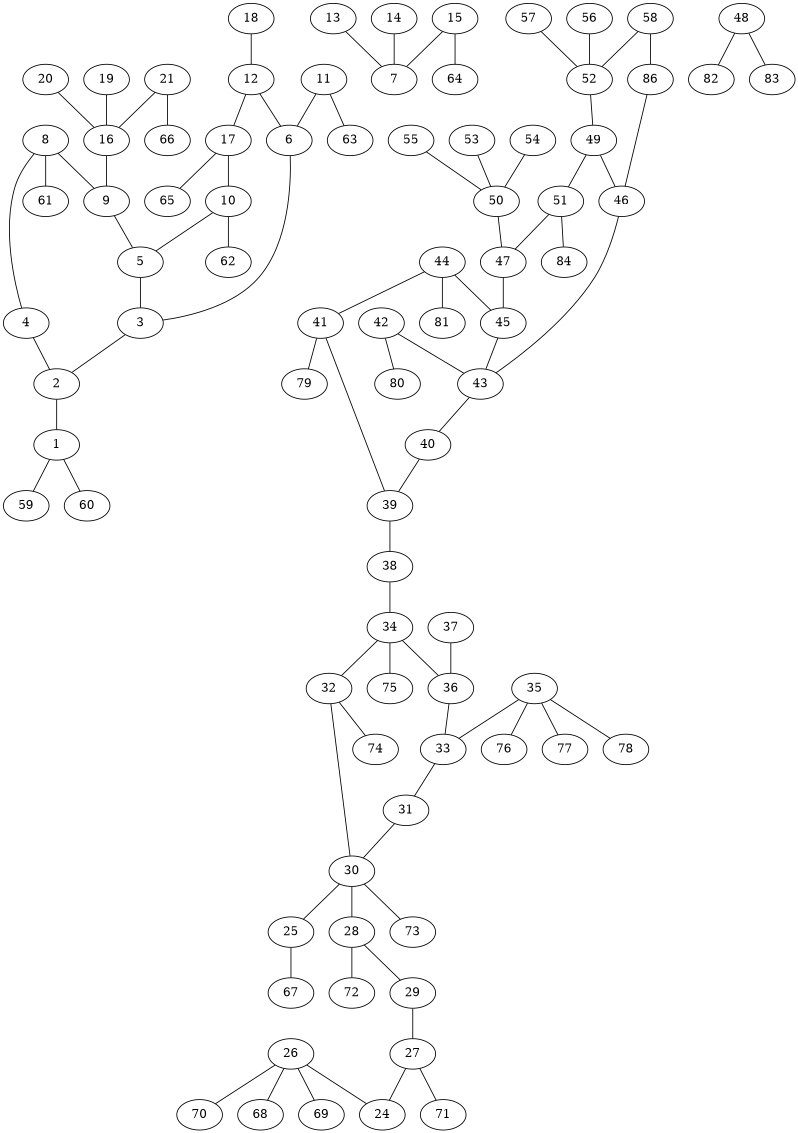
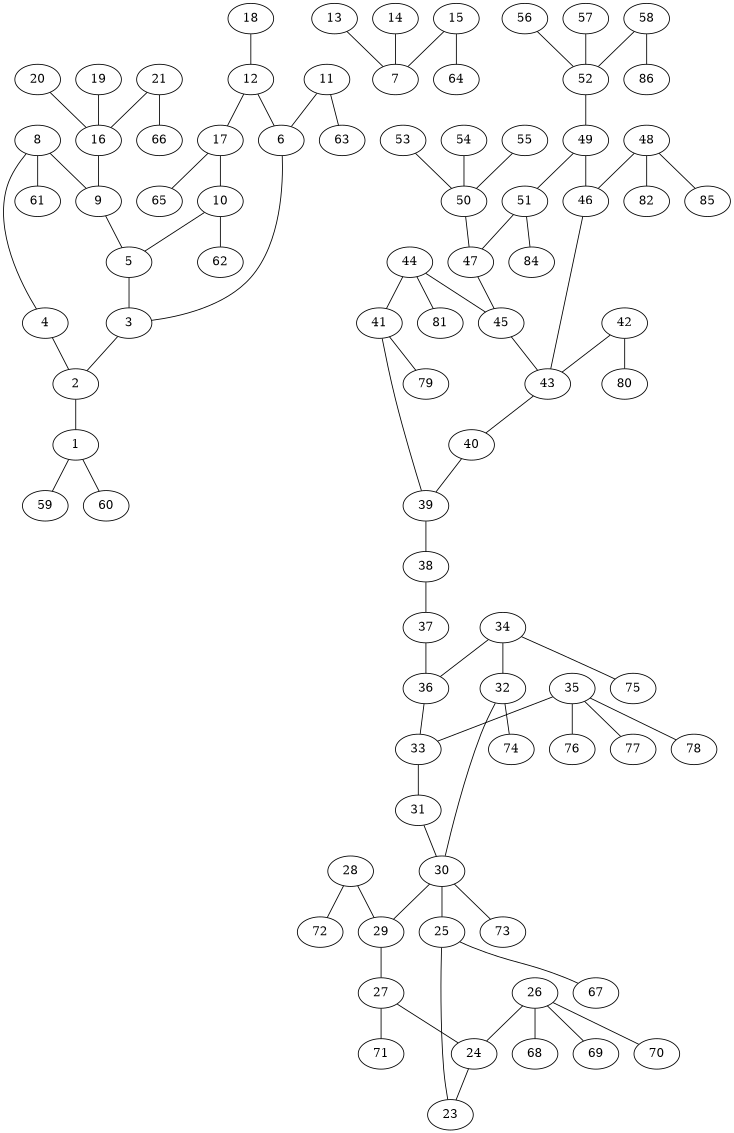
(772, 80) -> (708, 201)
(636, 140) -> (616, 171)
(390, 597) -> (426, 597)
(352, 902) -> (412, 902)
none -> (450, 1115)
